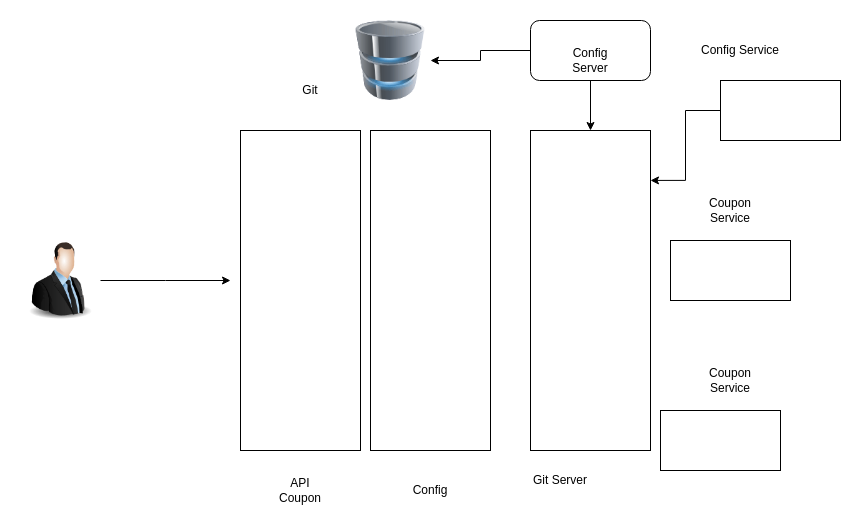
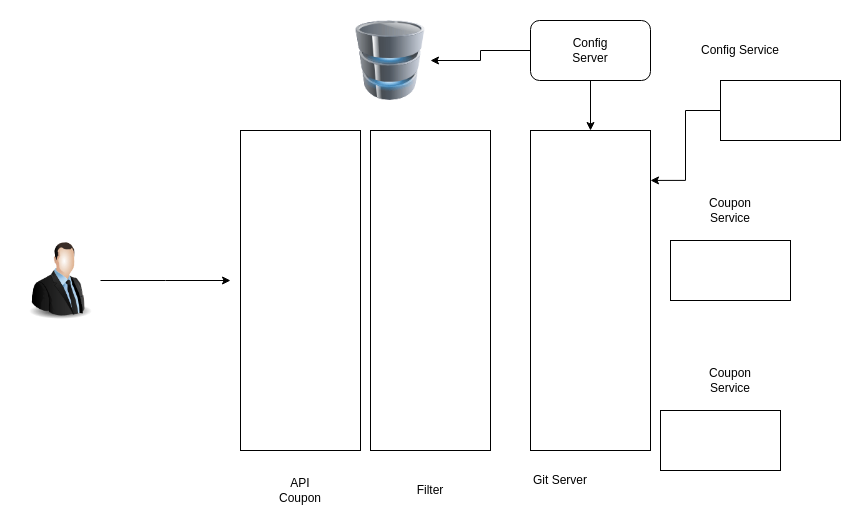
(591, 61) -> (591, 51)
(311, 91) -> none
(431, 491) -> (431, 491)
